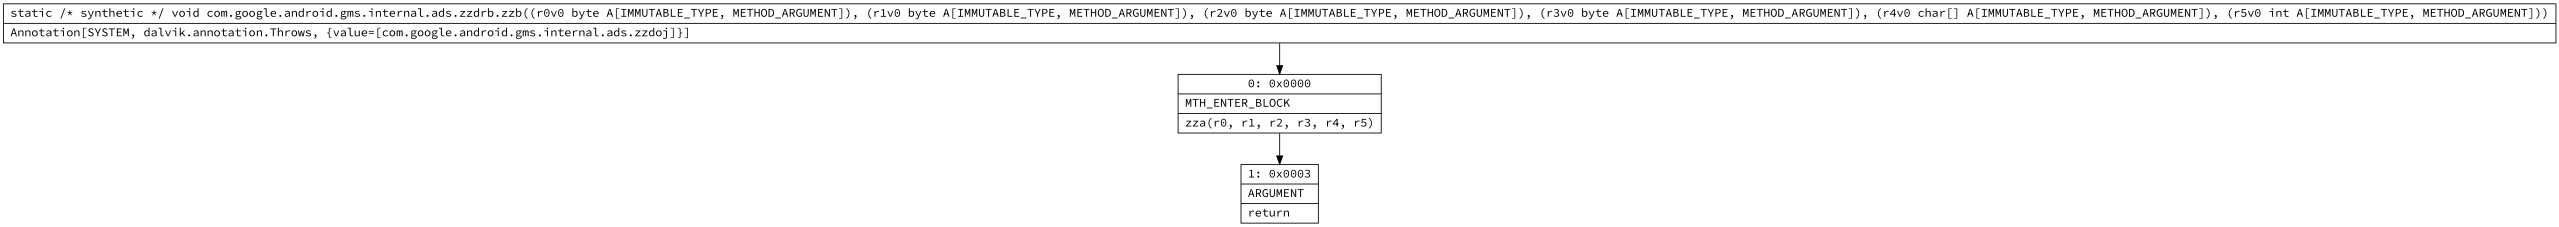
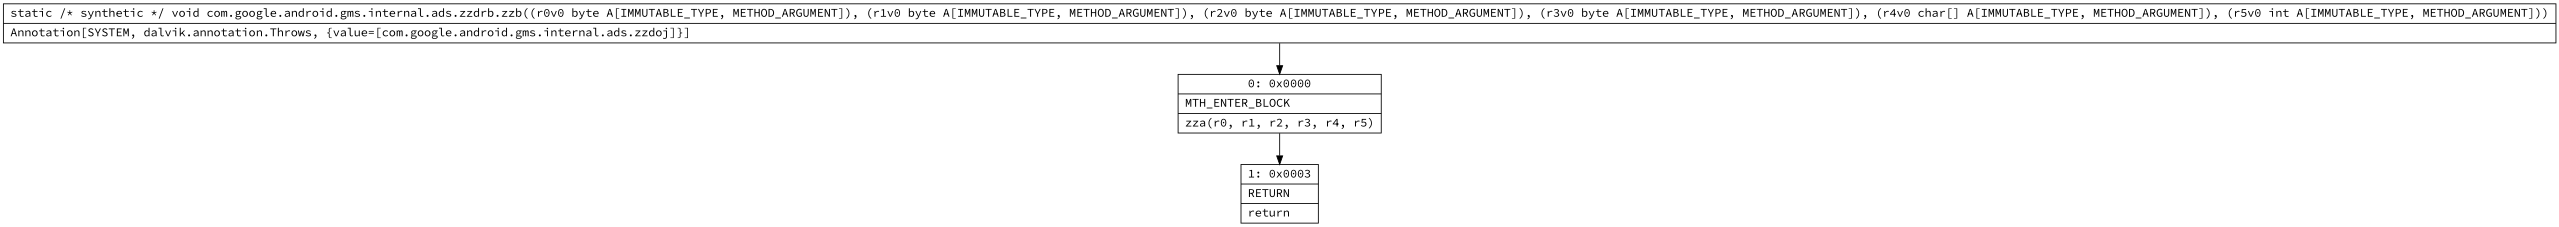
(1276, 193) -> (1269, 193)
